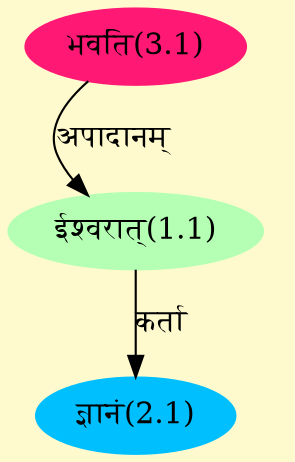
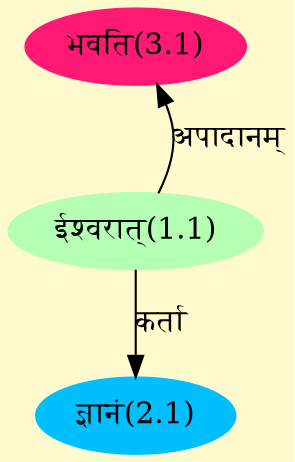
(55, 127) -> (173, 150)
